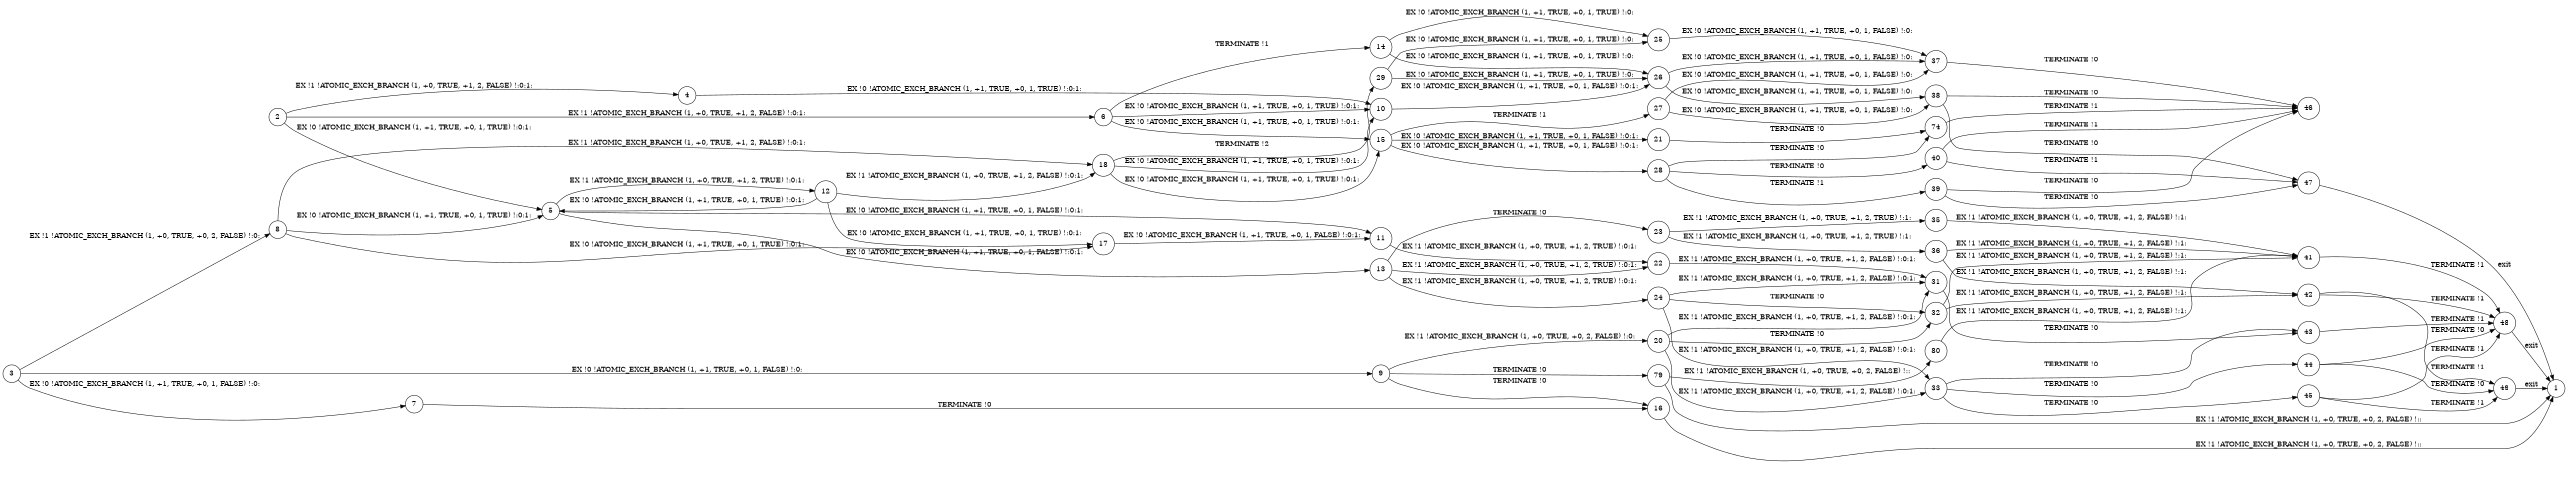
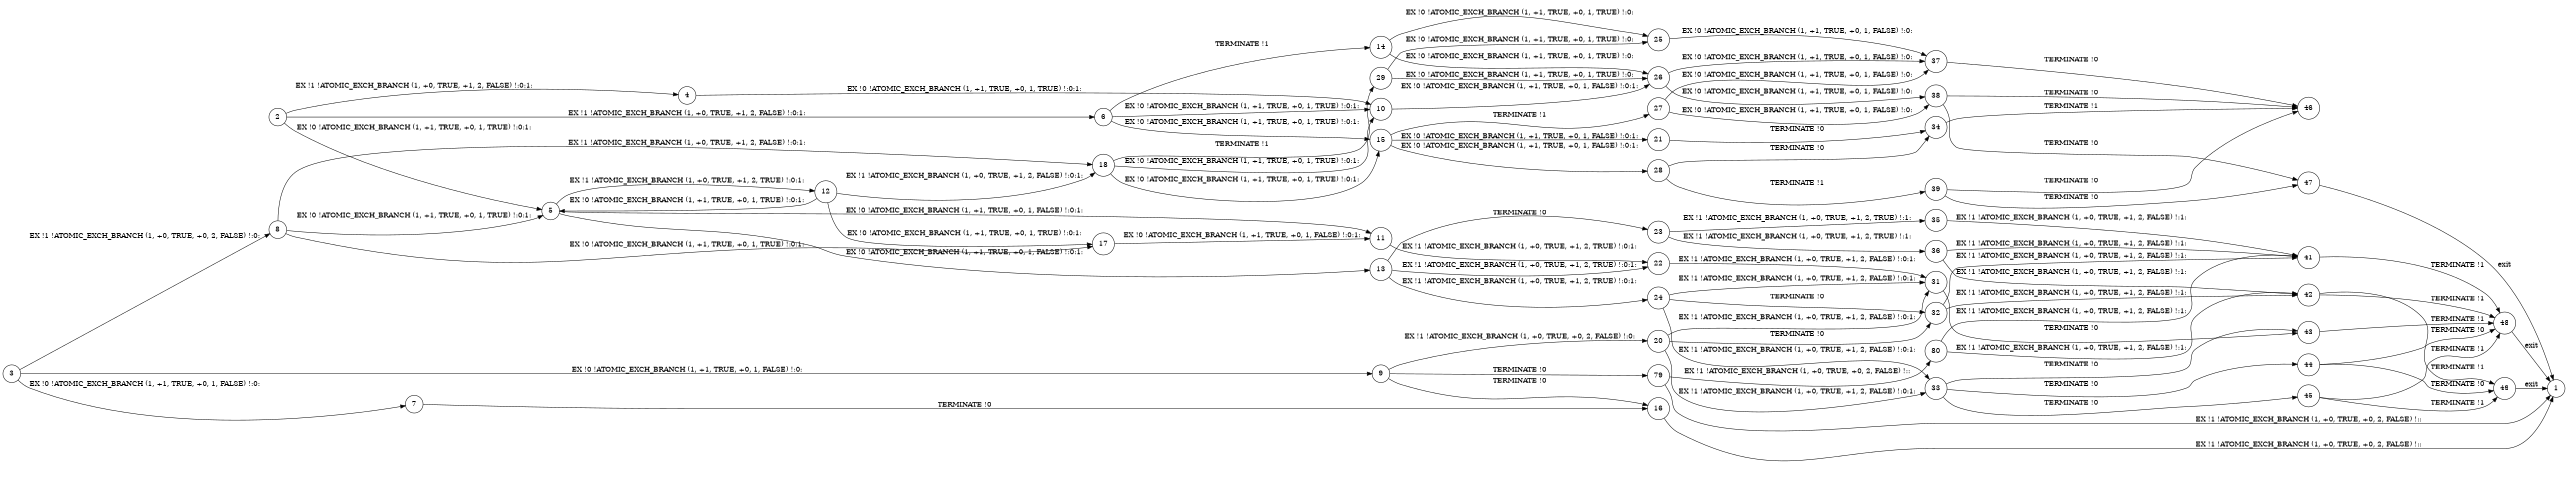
(1936, 127) -> (1936, 127)
(1242, 144) -> (1242, 144)
(1936, 158) -> none
none -> (2137, 359)
